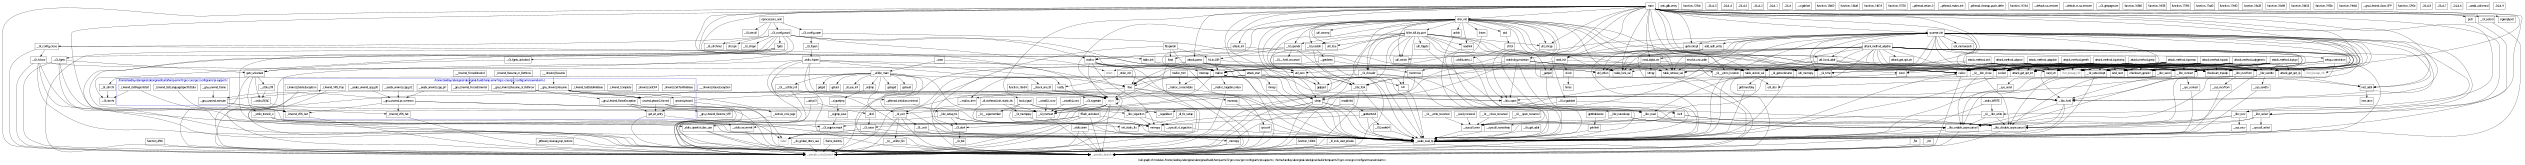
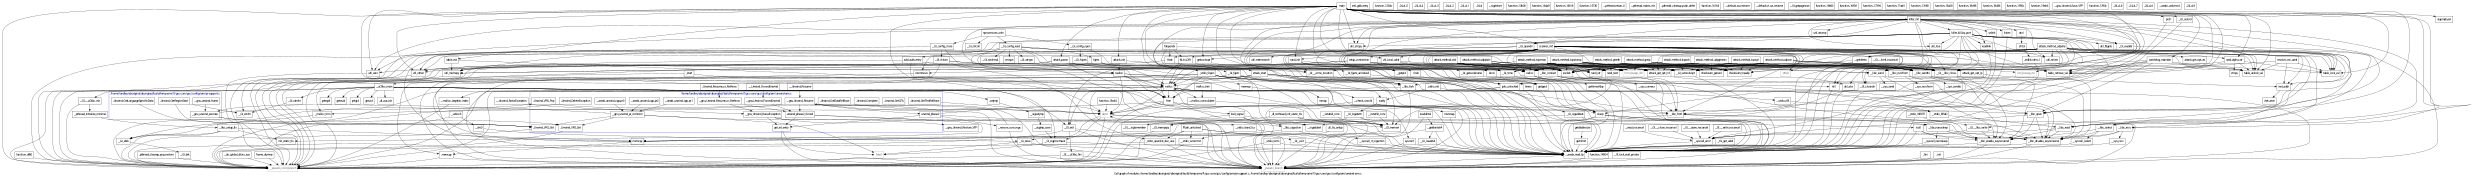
(1596, 64) -> (1350, 81)
(1832, 139) -> none
